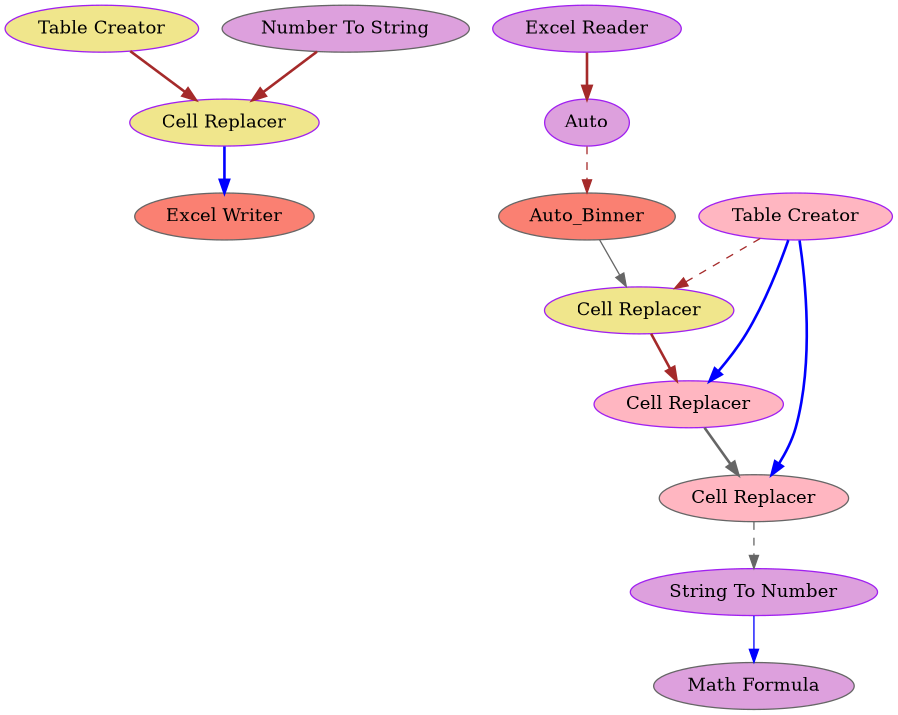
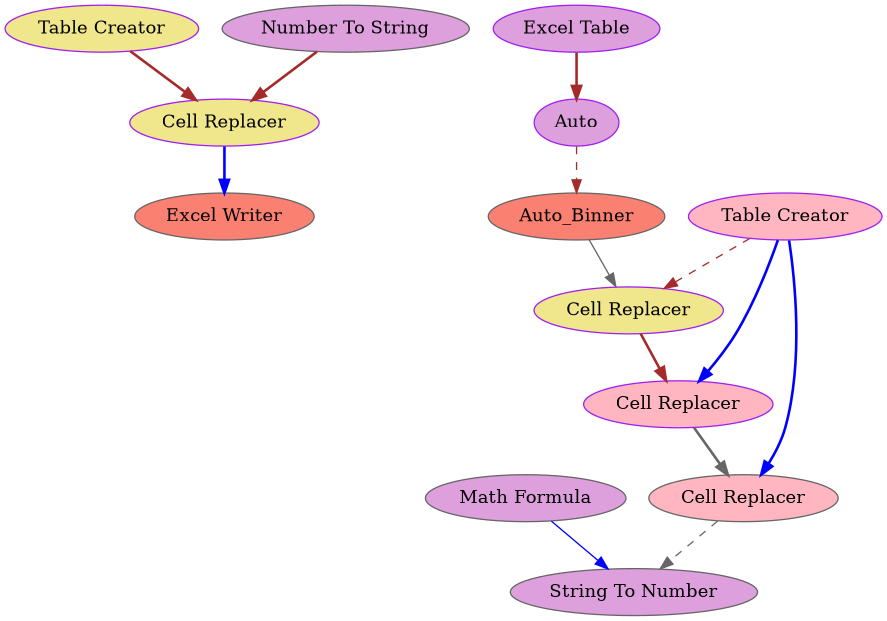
(587, 29) -> (577, 29)
(754, 592) -> (634, 592)
(754, 633) -> (575, 541)
